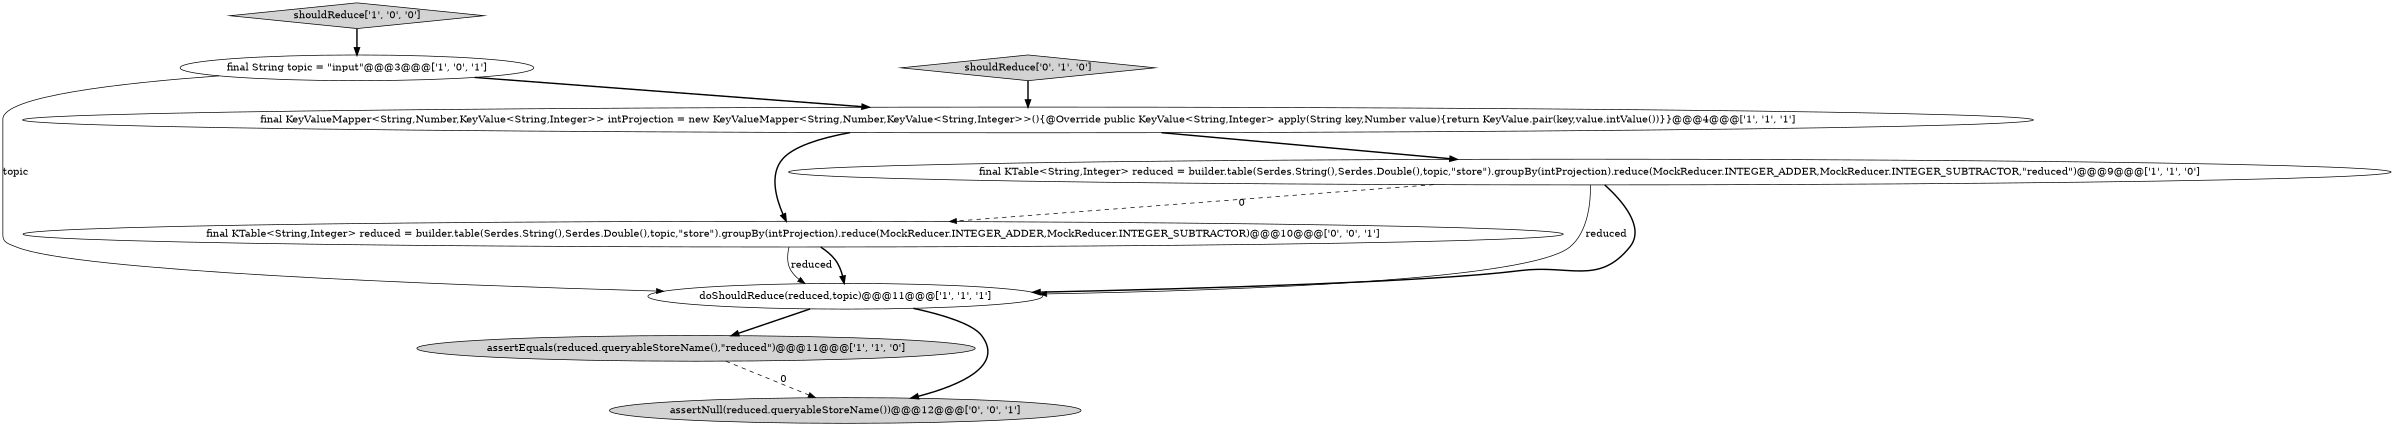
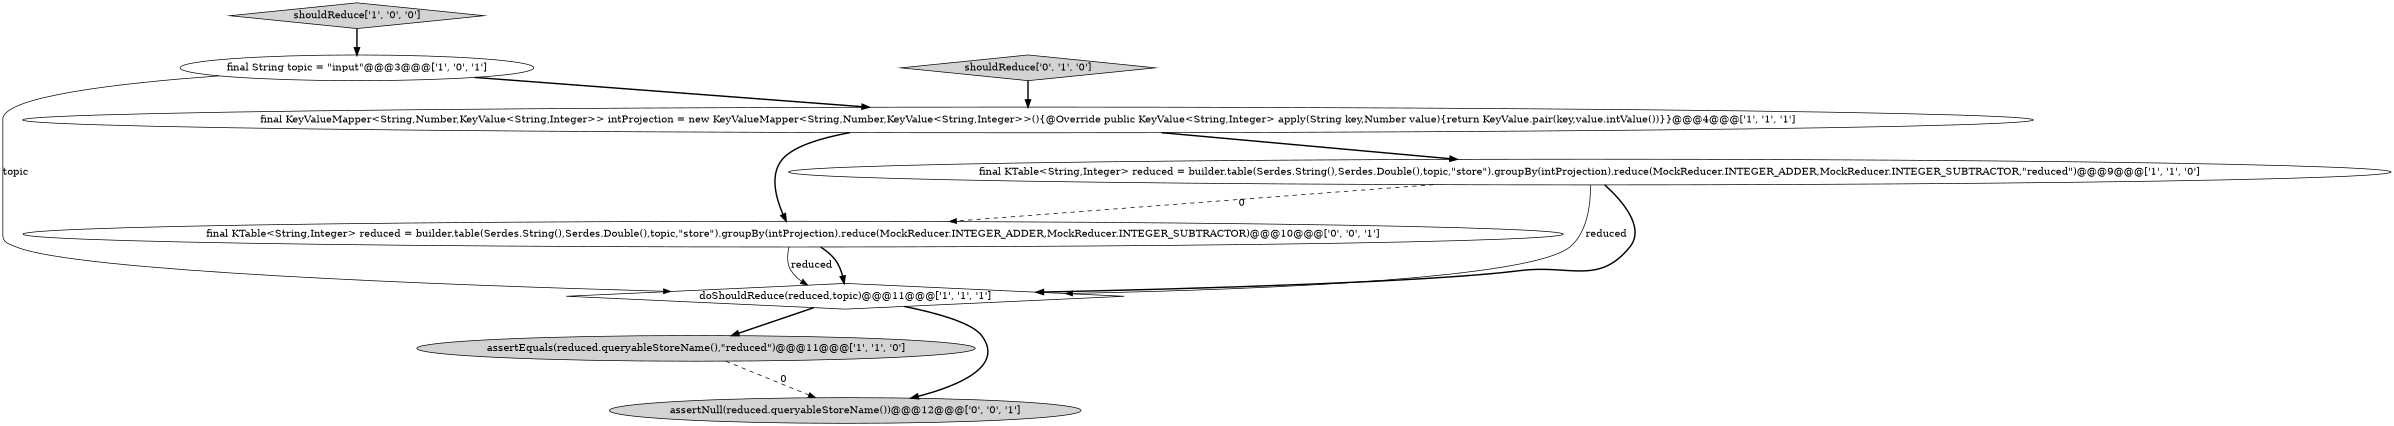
(845, 296) -> (845, 296)
